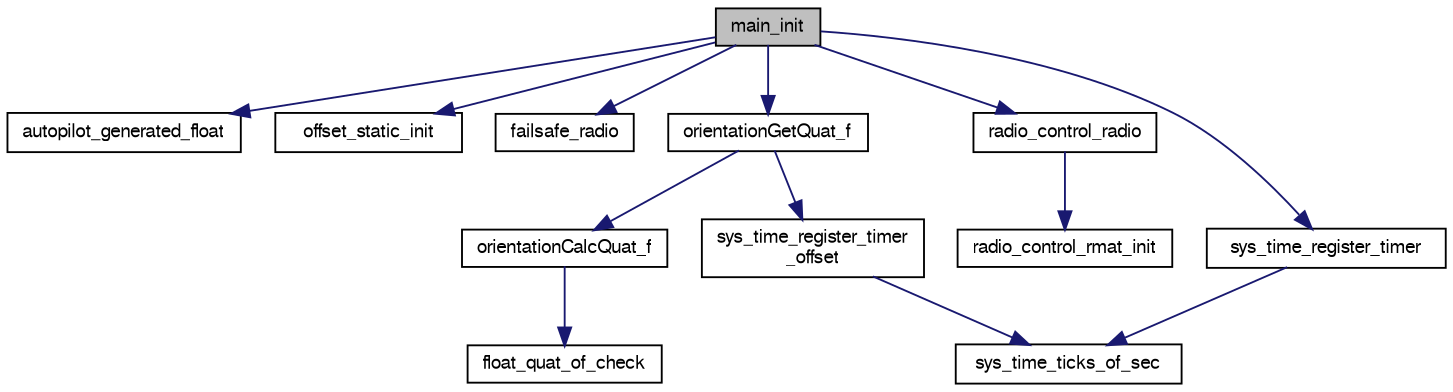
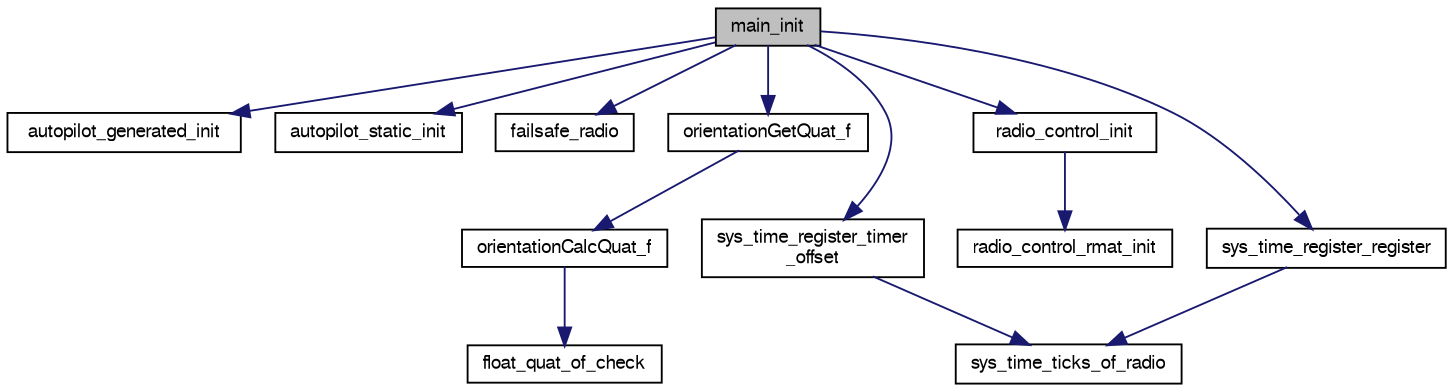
(124, 133) -> (124, 133)
(369, 133) -> (369, 133)
(1065, 133) -> (1065, 133)
(785, 177) -> (885, 112)
(1326, 248) -> (1326, 248)
(1069, 364) -> (1069, 364)
